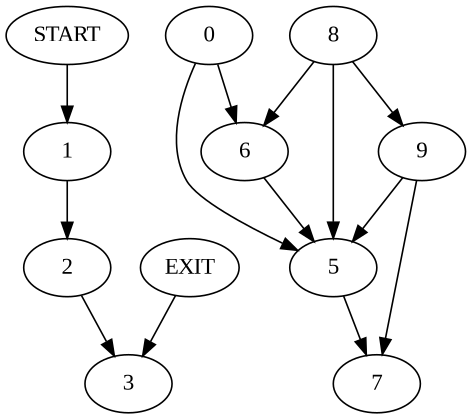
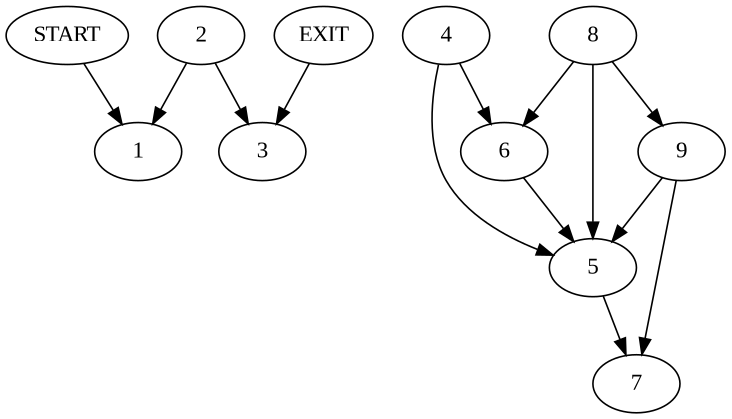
(209, 35) -> (446, 35)
(67, 202) -> (174, 87)
